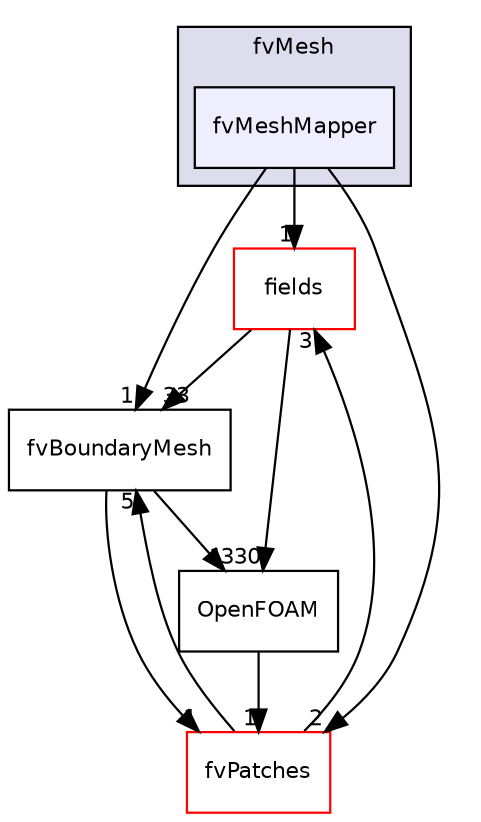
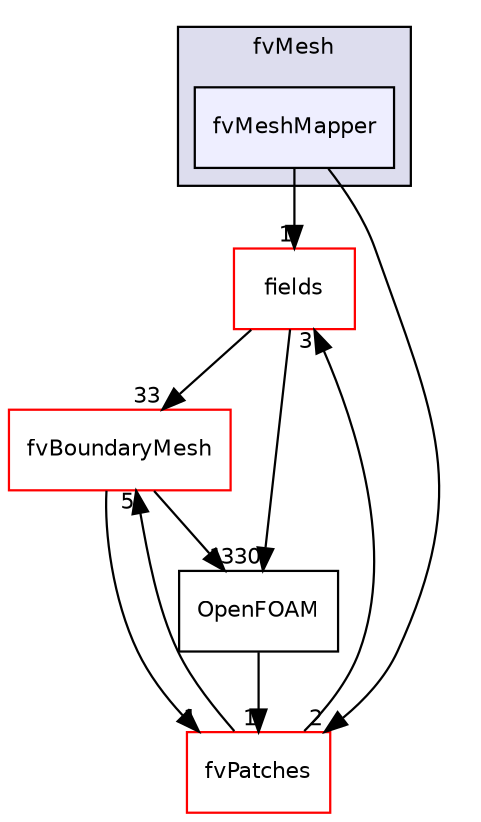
(199, 275) -> none
(120, 450) -> (120, 450)
